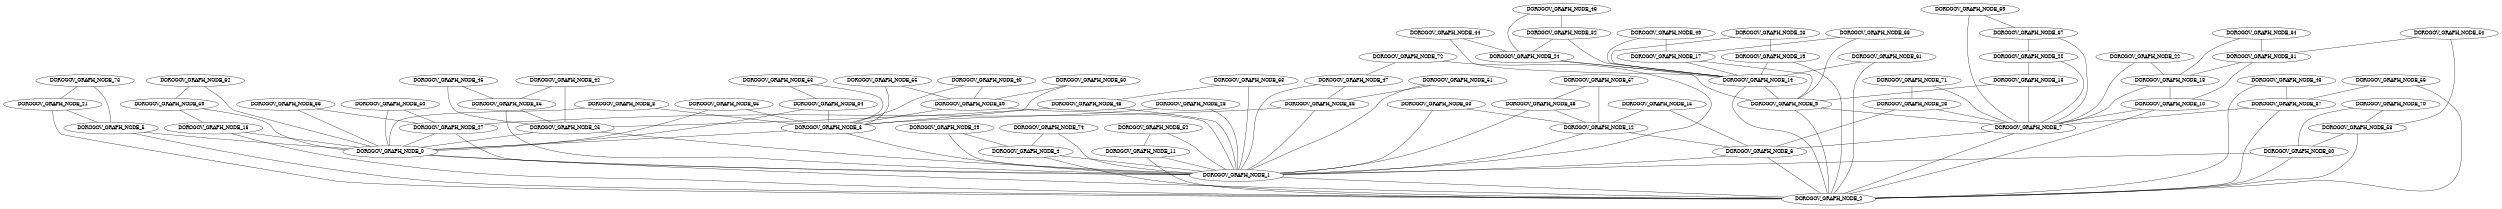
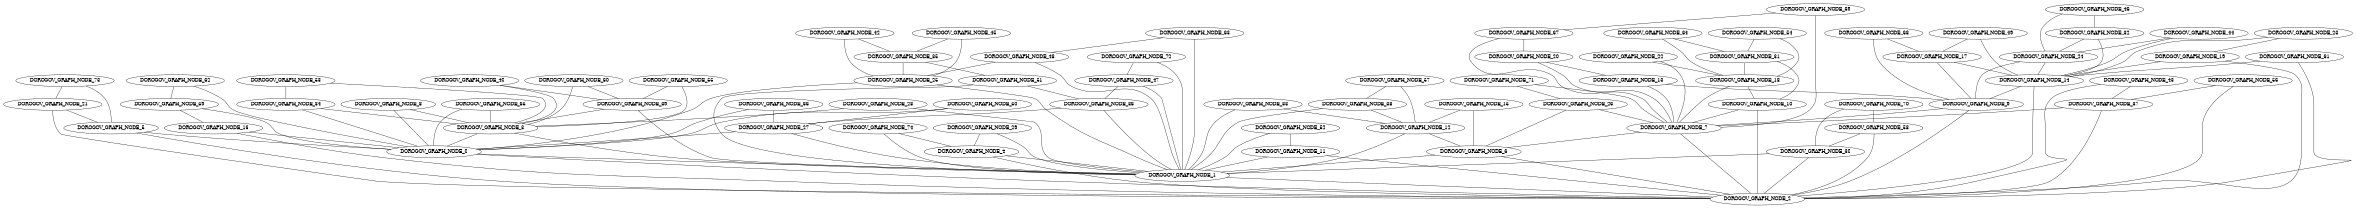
(2449, 100) -> (1799, 58)
(837, 163) -> (946, 67)
